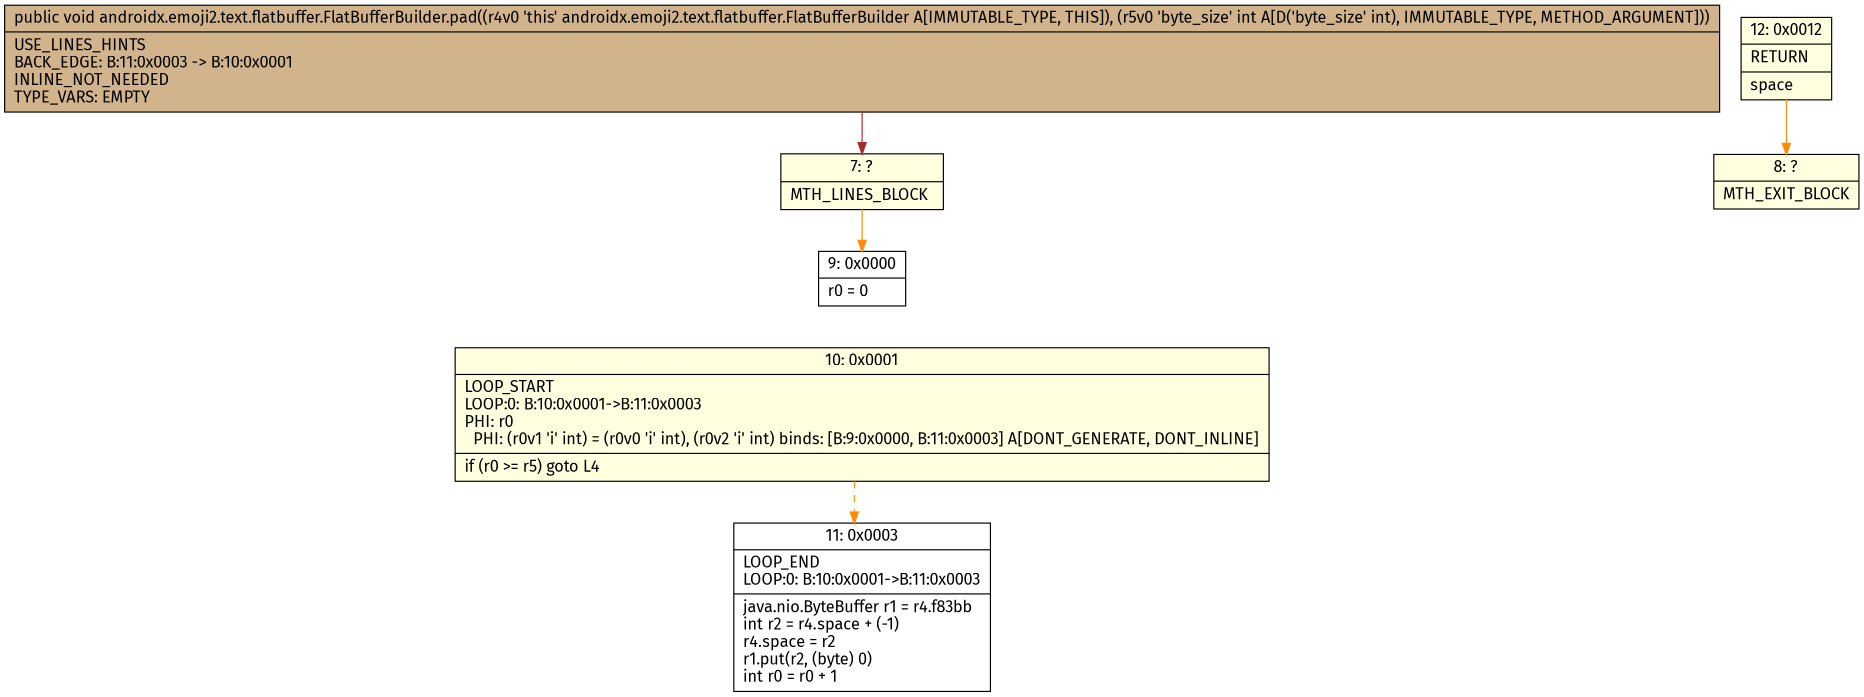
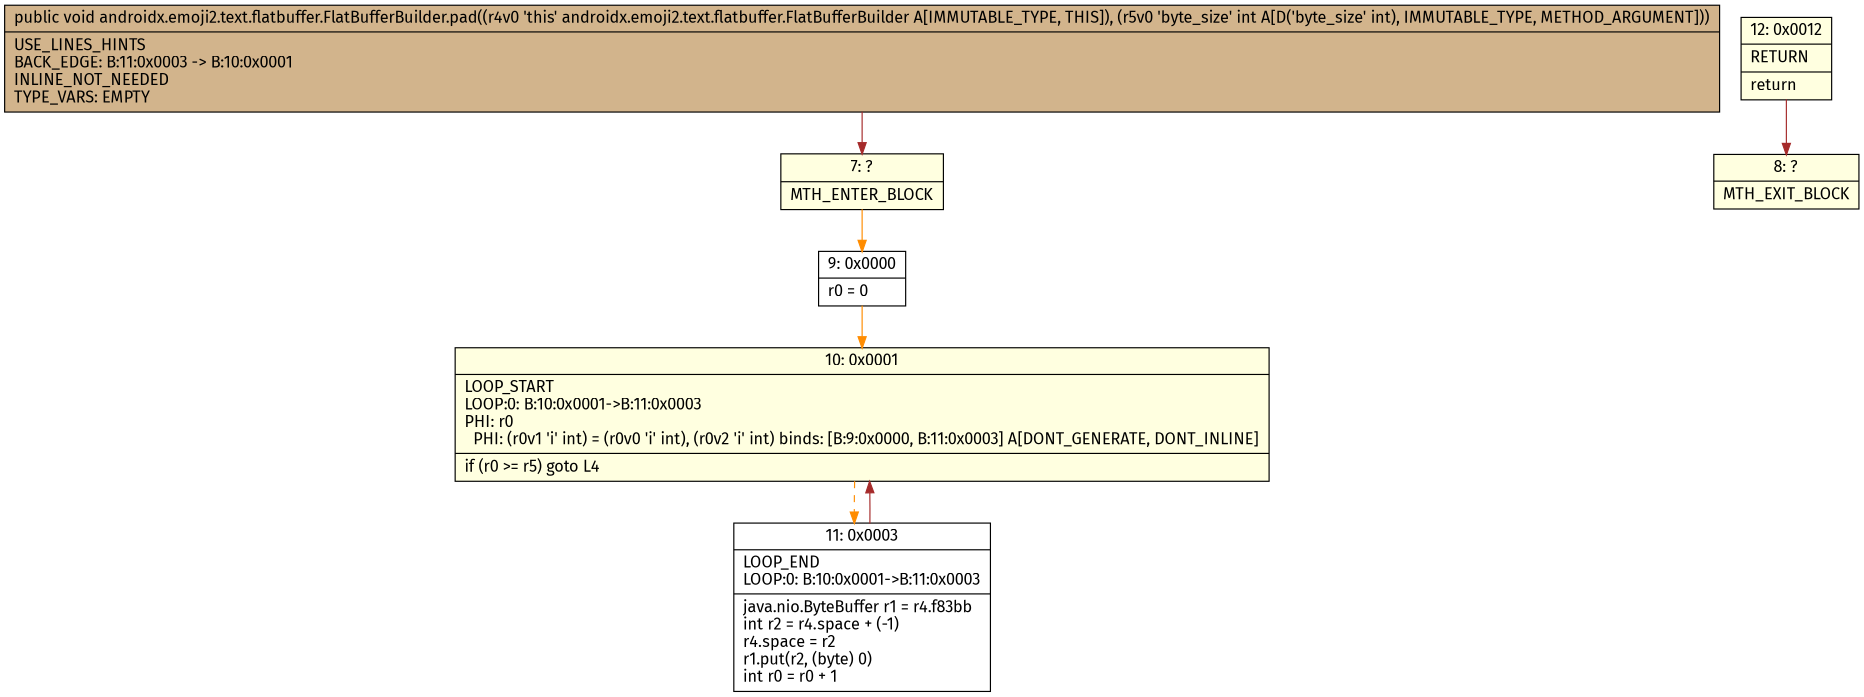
(1772, 85) -> (1774, 85)
(1786, 121) -> (1786, 121)
(859, 195) -> (862, 195)
none -> (862, 321)
none -> (870, 508)
